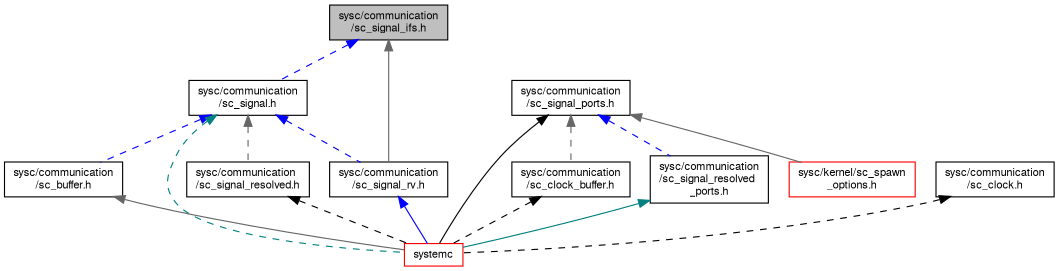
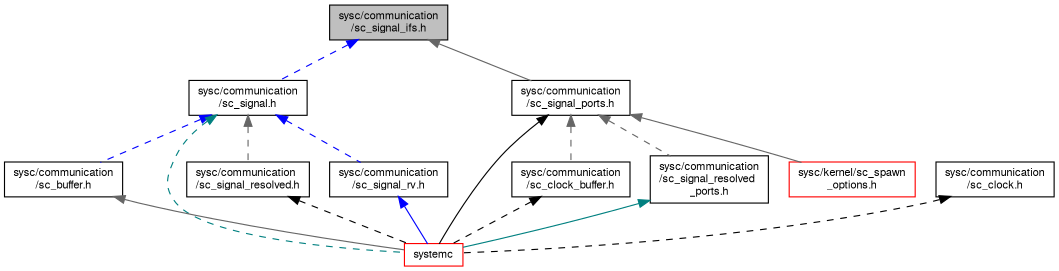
(389, 107) -> (485, 62)
(640, 138) -> (640, 138)
